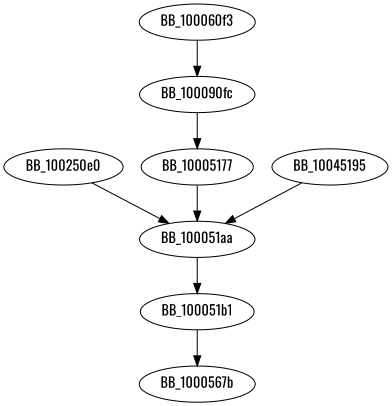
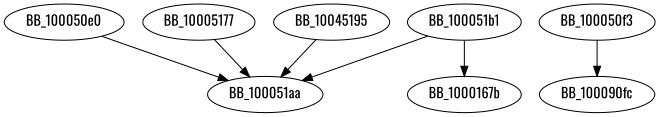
(197, 22) -> (597, 22)
(197, 126) -> none
(63, 167) -> (64, 22)
(197, 271) -> (370, 57)
(197, 384) -> (464, 95)
